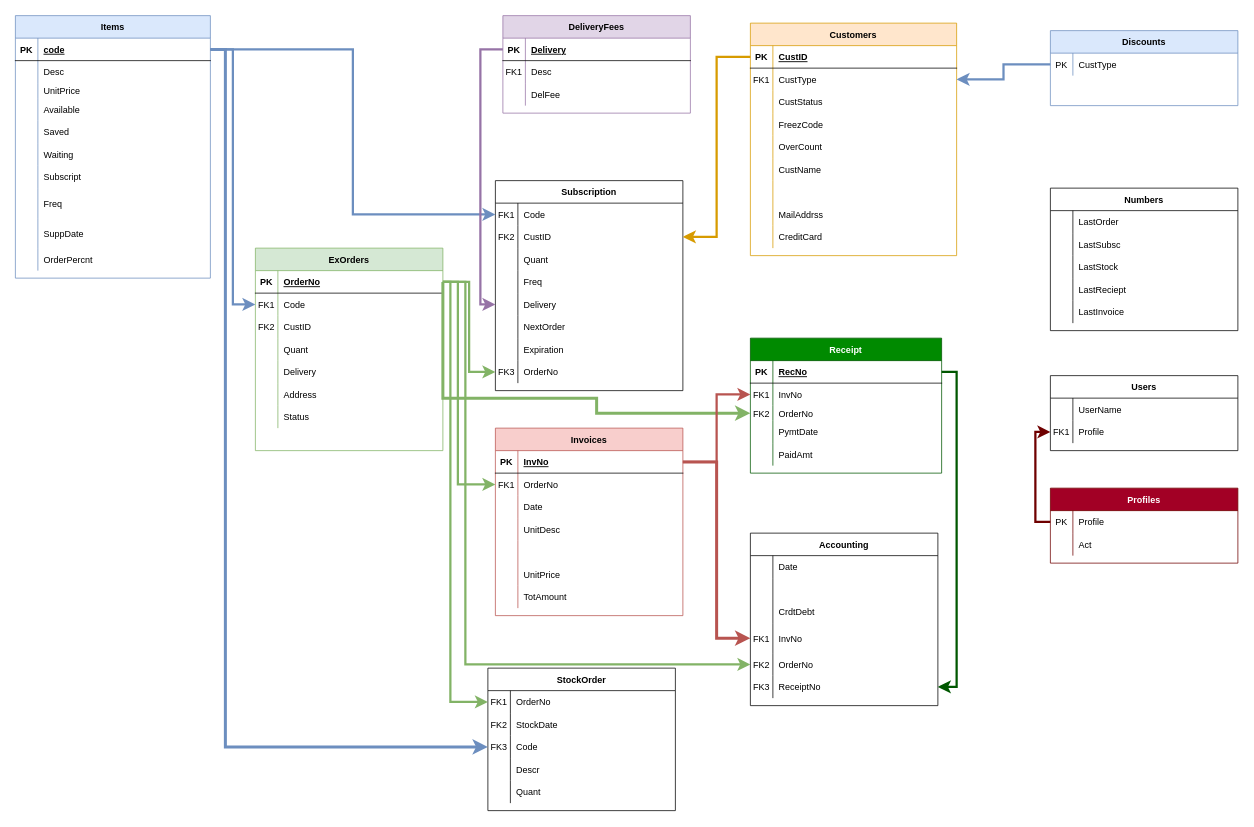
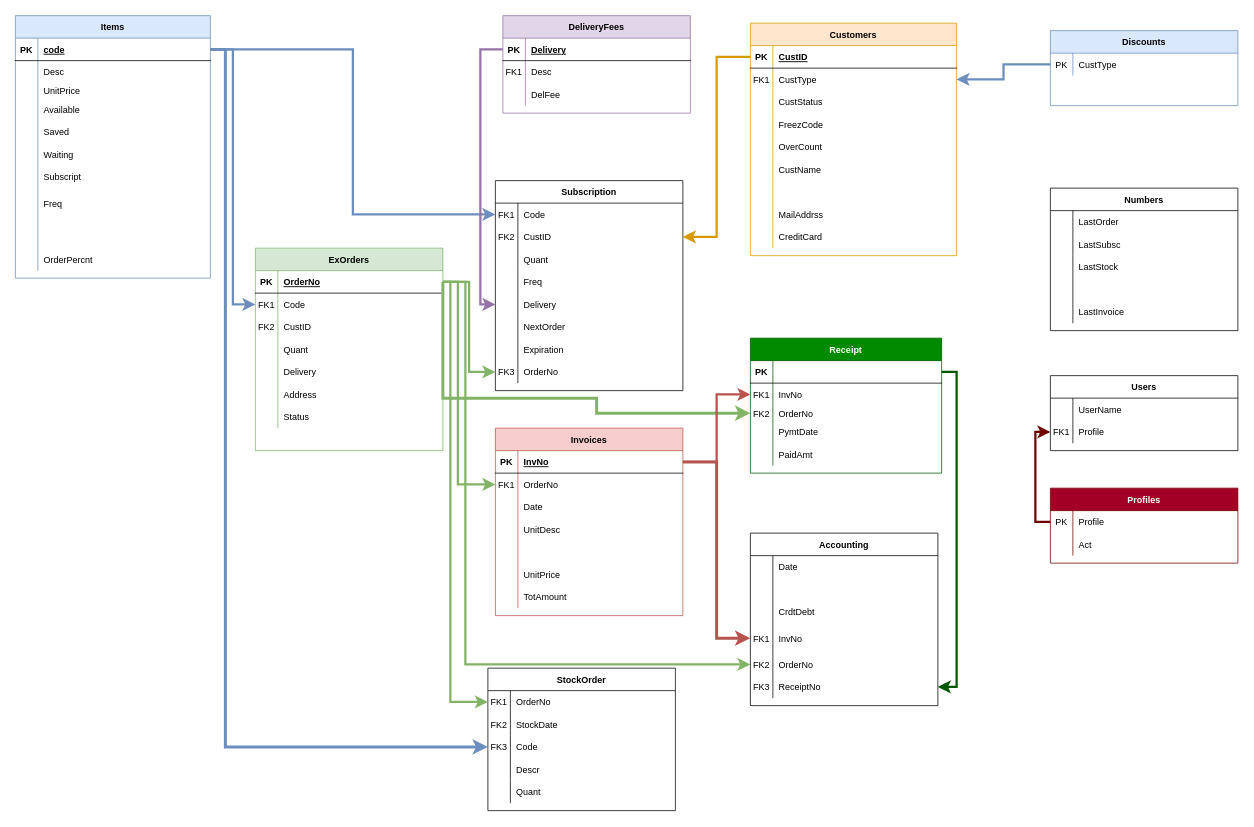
(124, 233) -> none
(1155, 289) -> none
(857, 372) -> none
